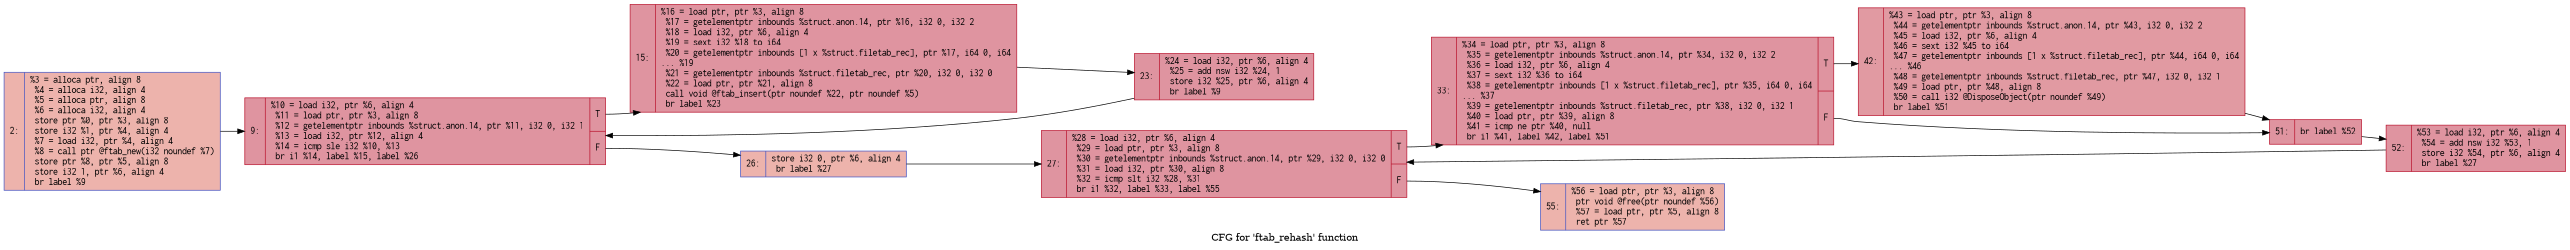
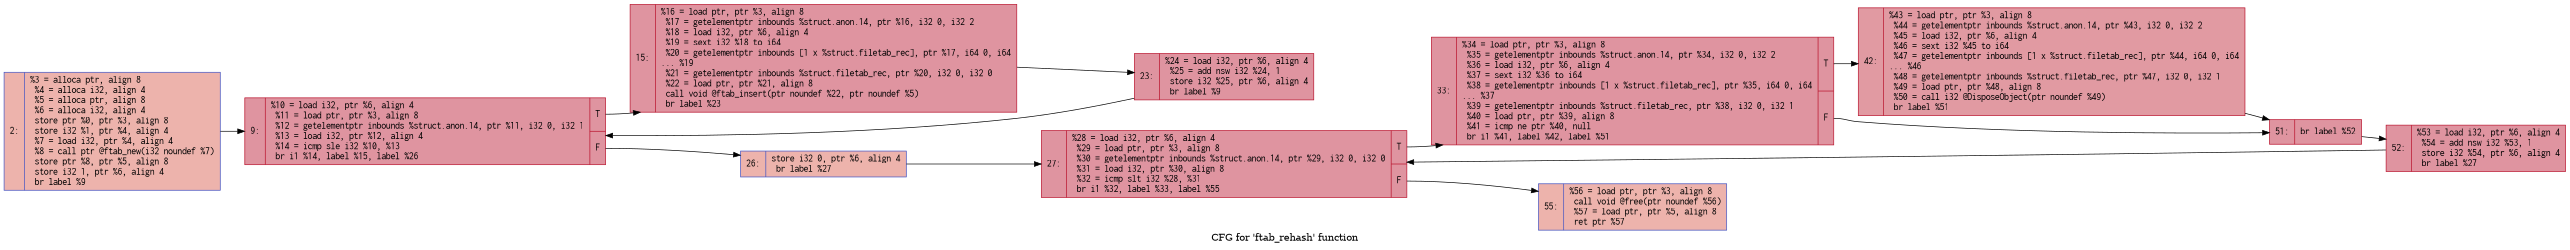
(1645, 202) -> (1645, 202)
